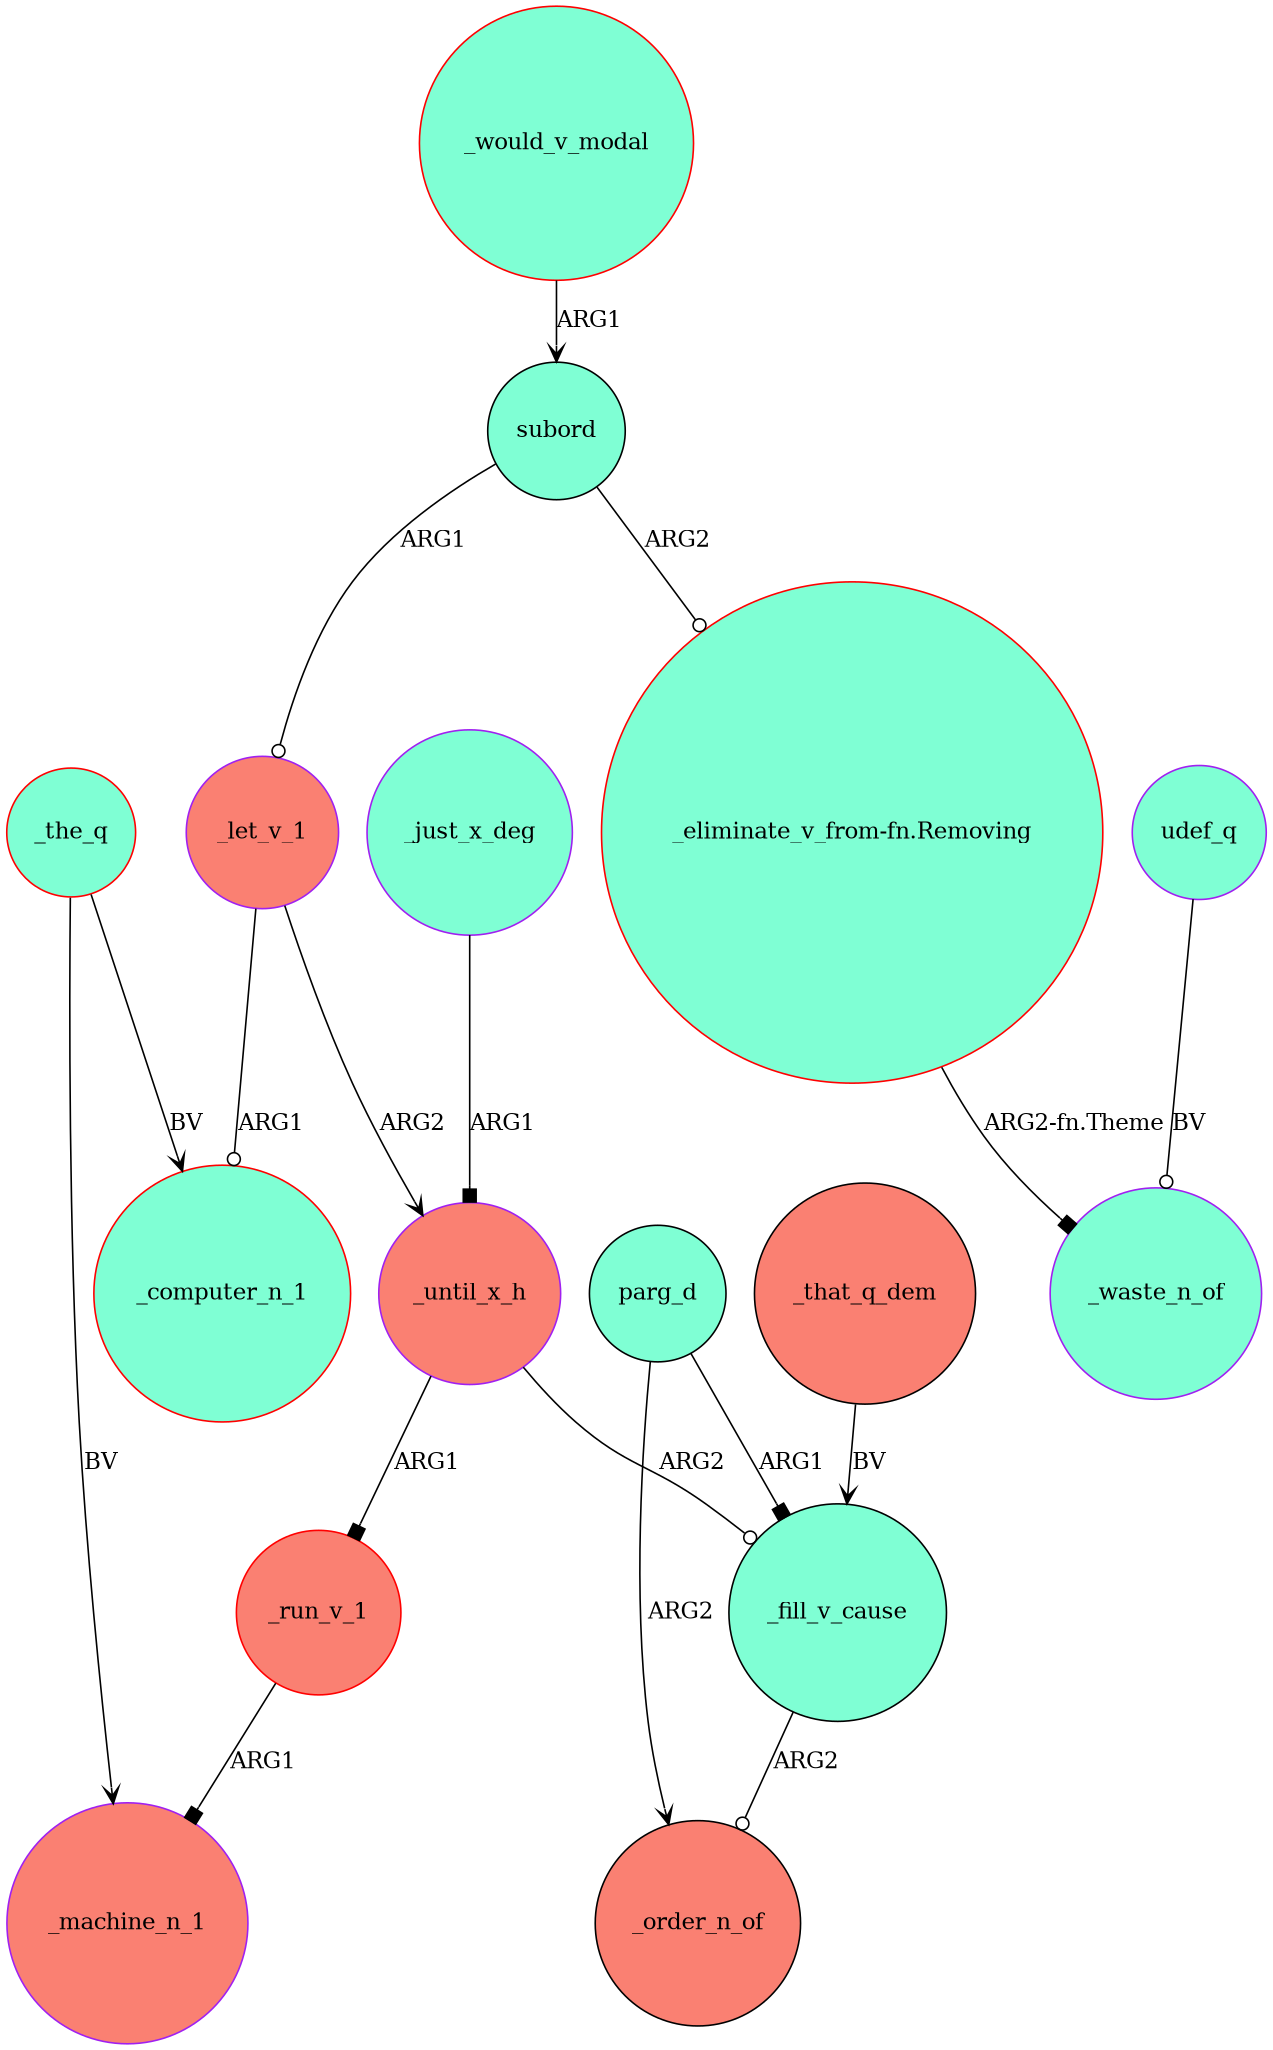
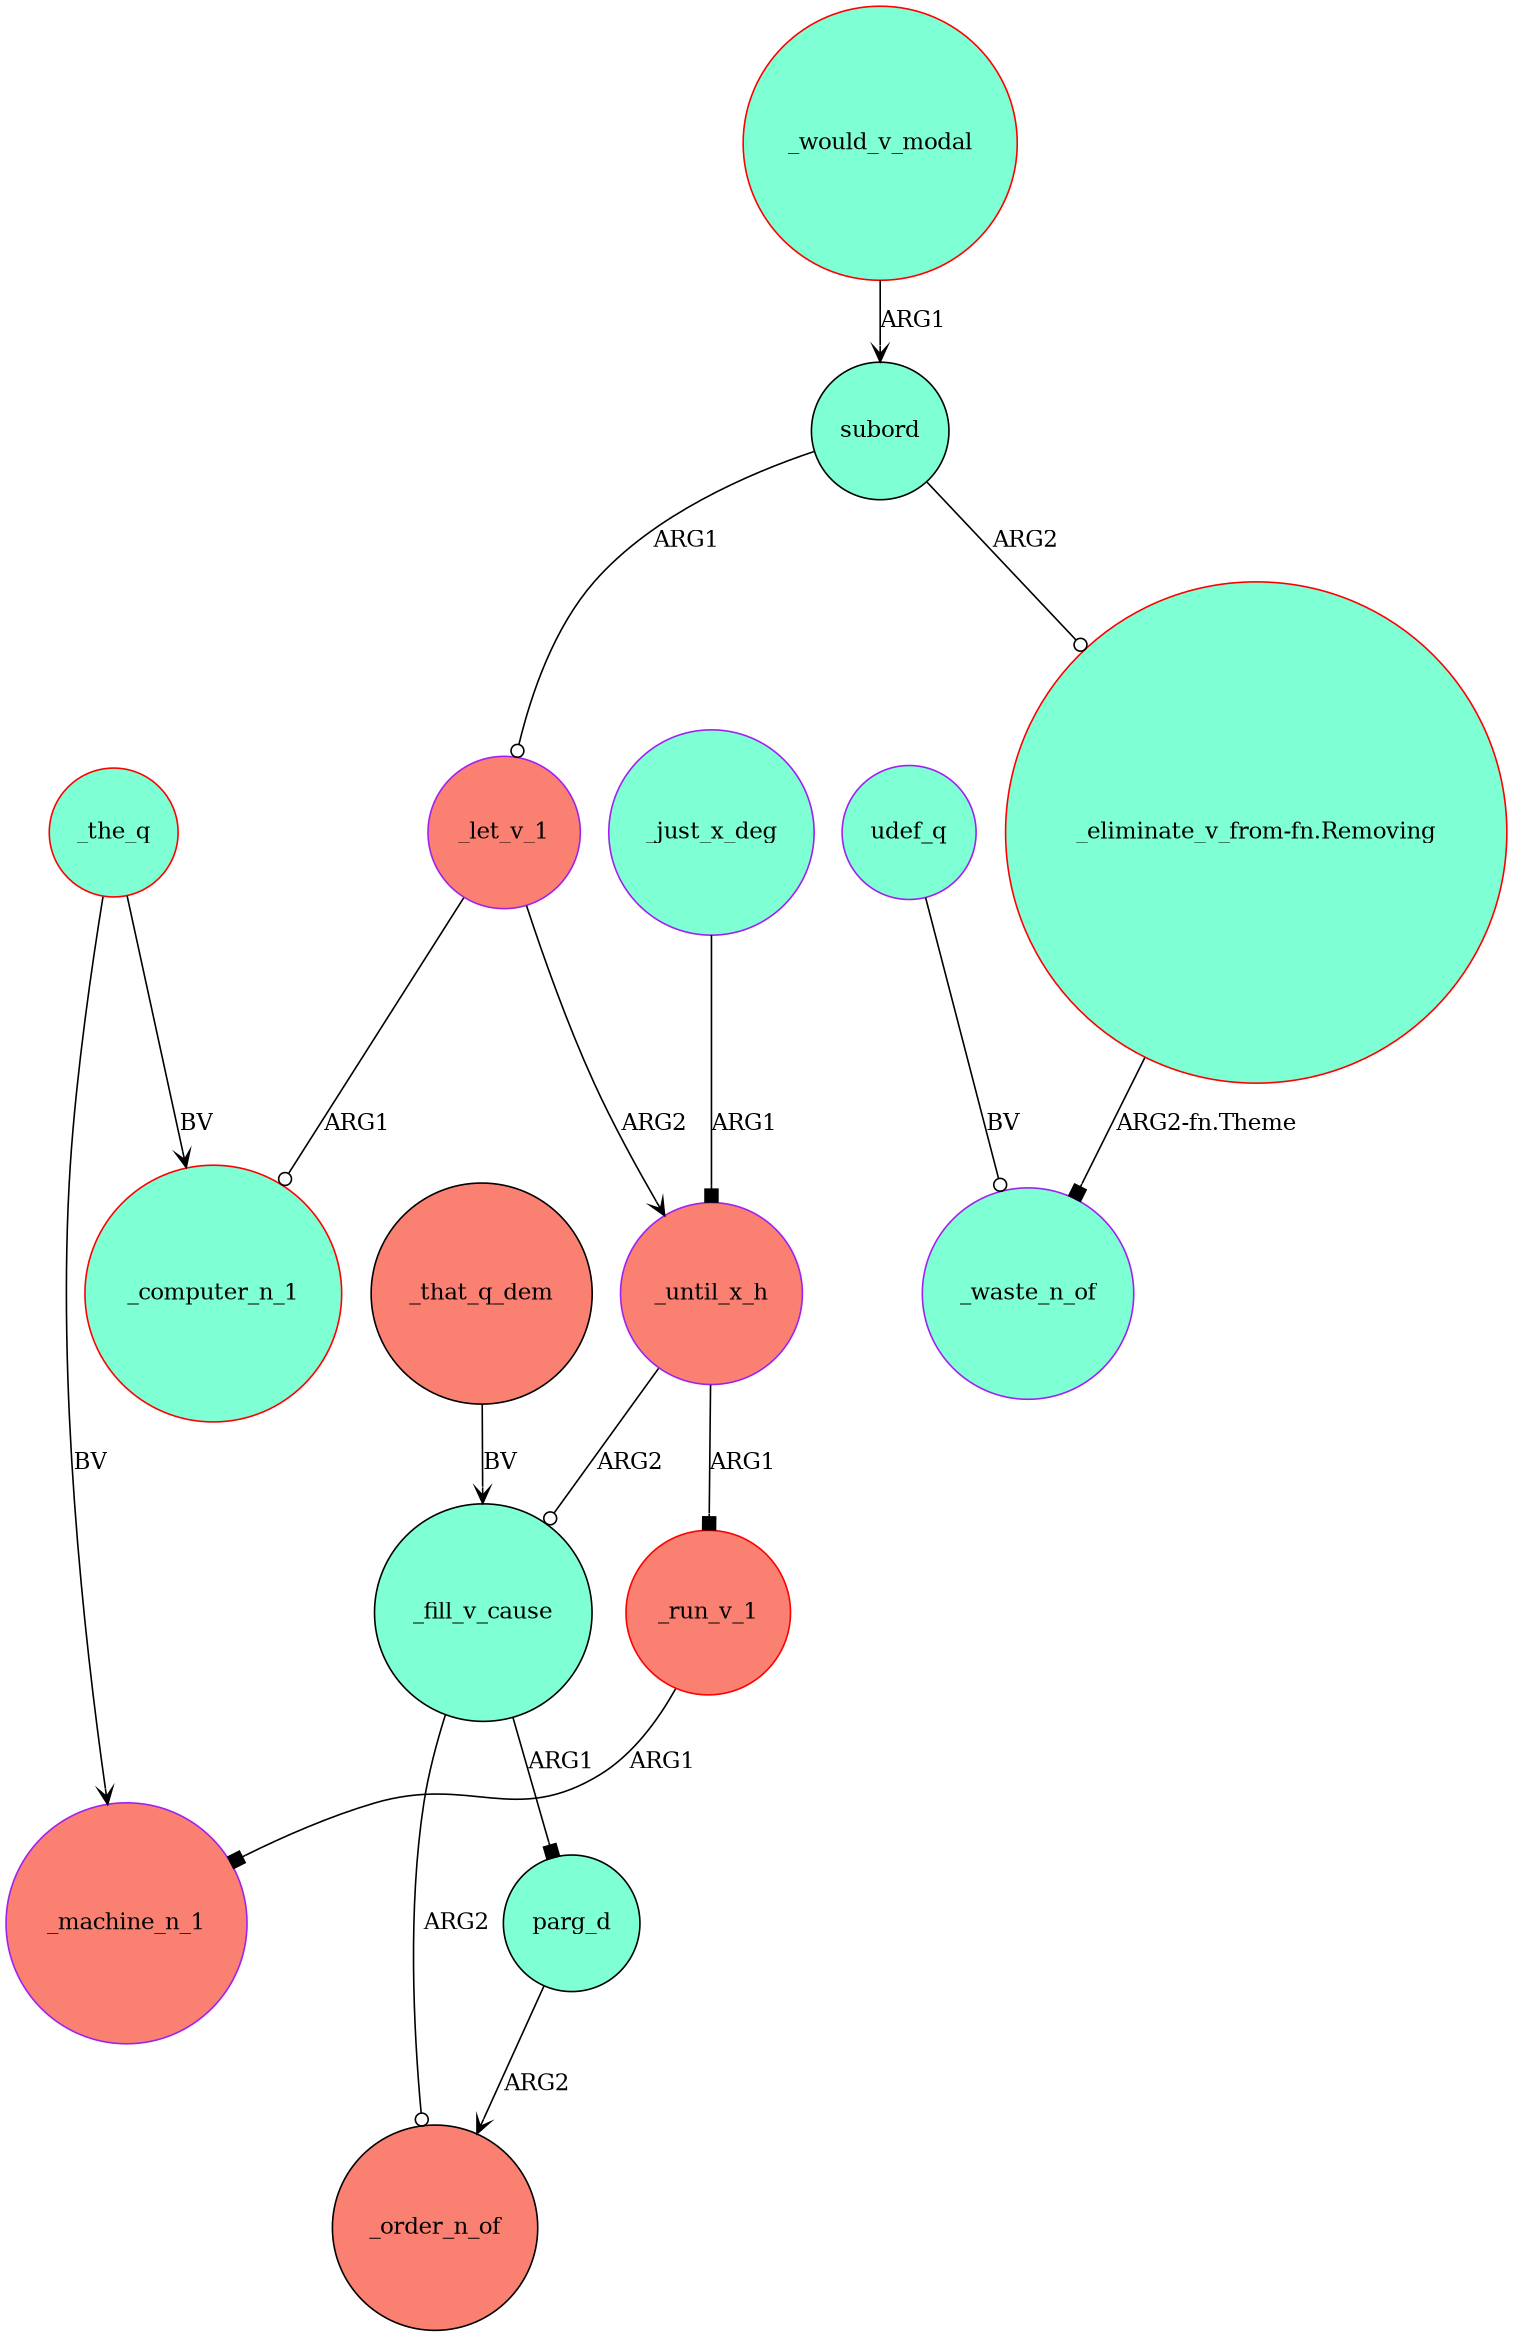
(734, 1428) -> (531, 1780)
